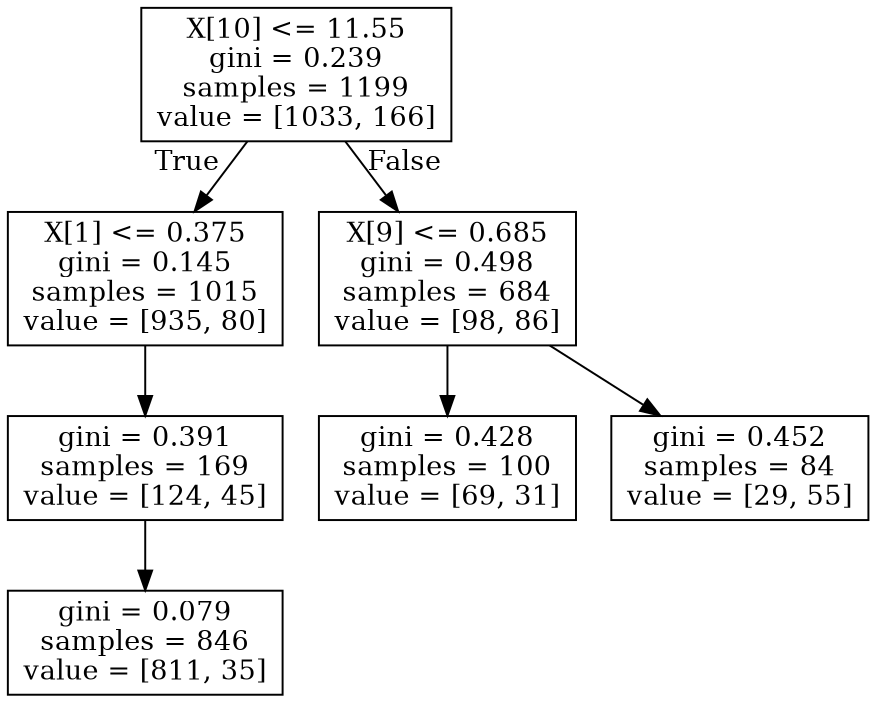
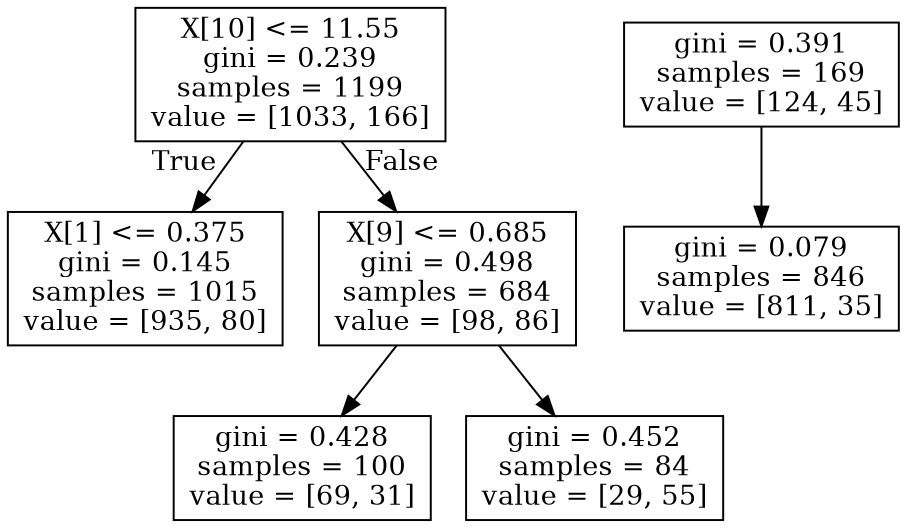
(145, 370) -> none
